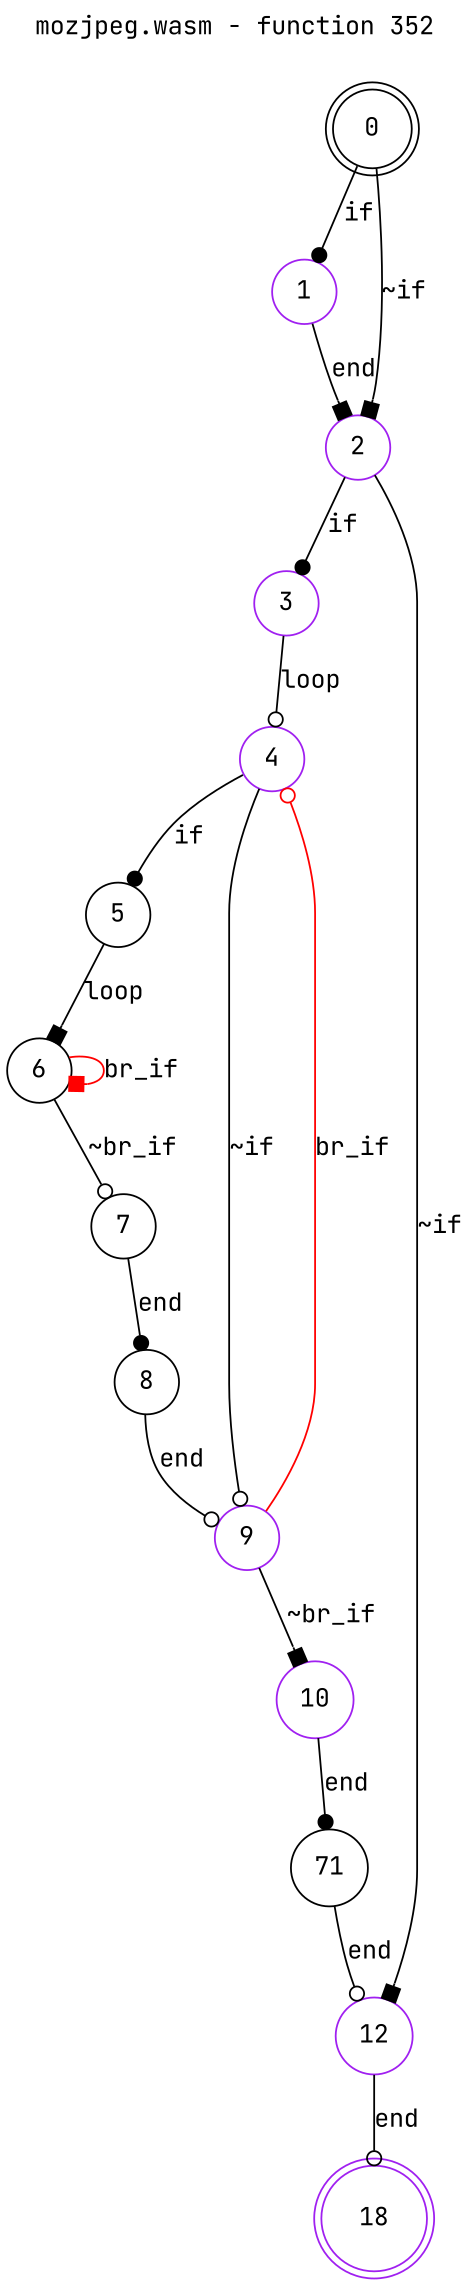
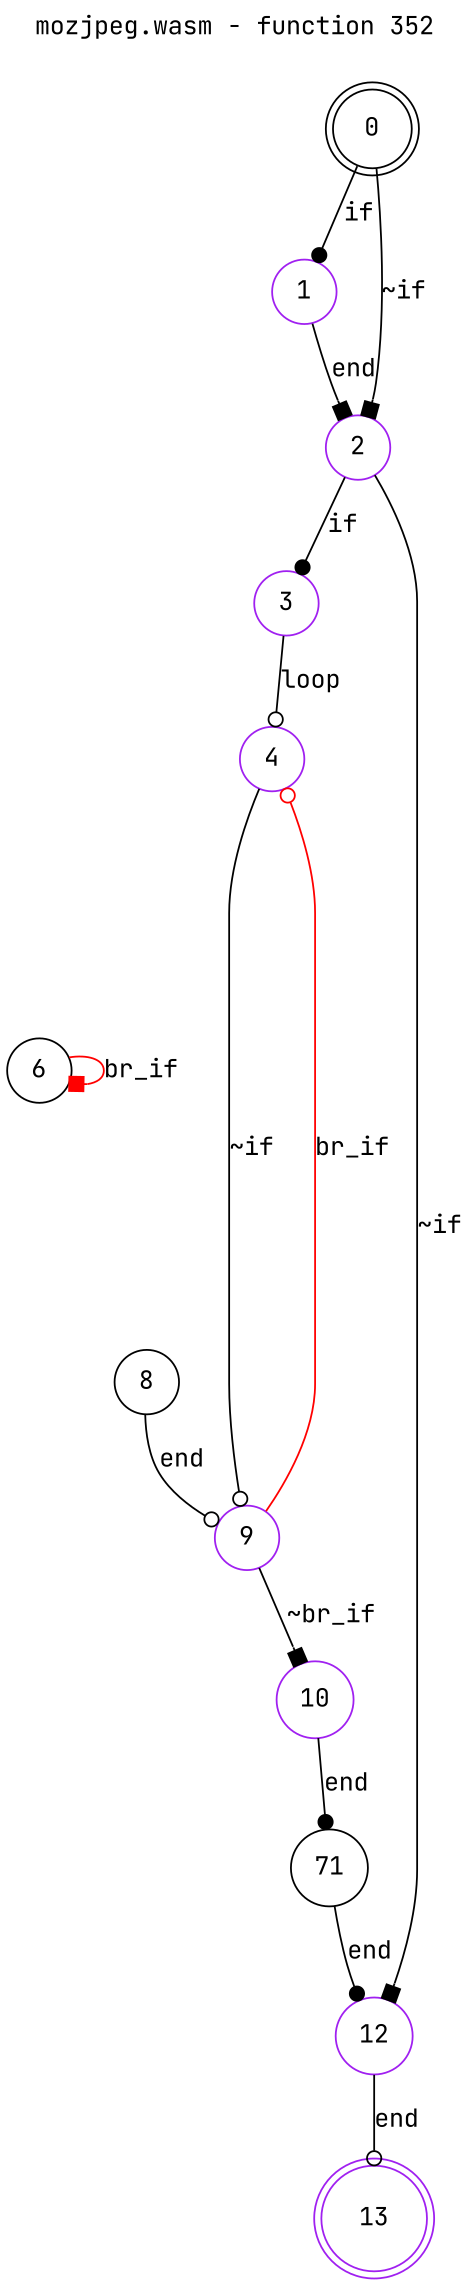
(118, 915) -> none
(124, 1226) -> none
(343, 1947) -> (343, 1947)
(374, 2219) -> (374, 2219)
